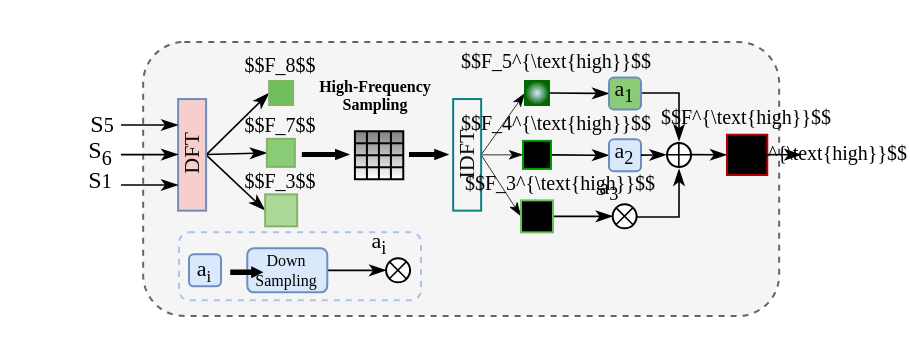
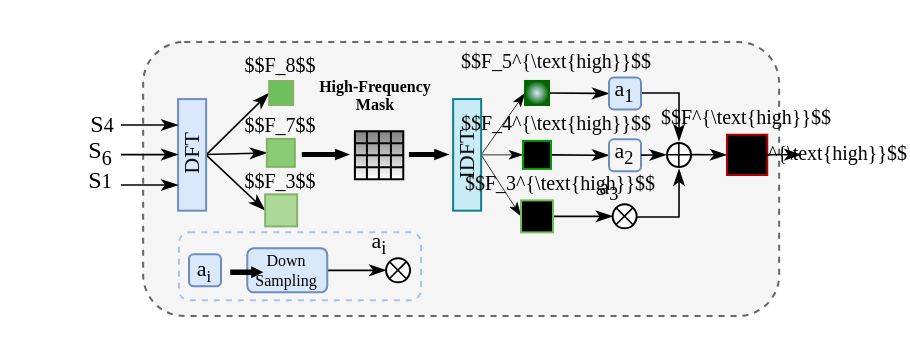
(376, 93) -> (376, 93)
(625, 93) -> (625, 93)
(103, 125) -> (103, 125)
(192, 155) -> (192, 155)
(467, 155) -> (467, 155)
(625, 155) -> (625, 155)
